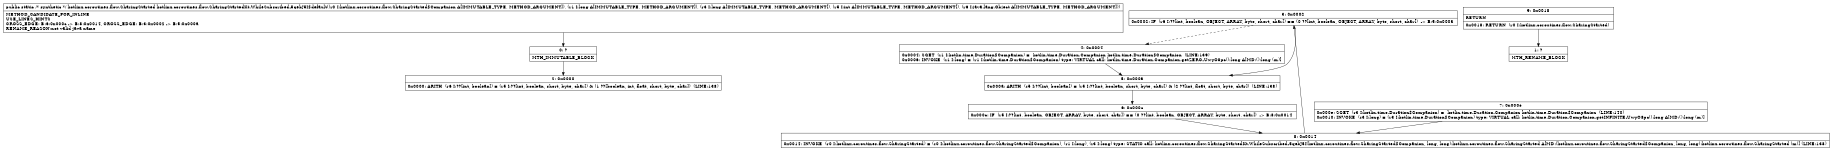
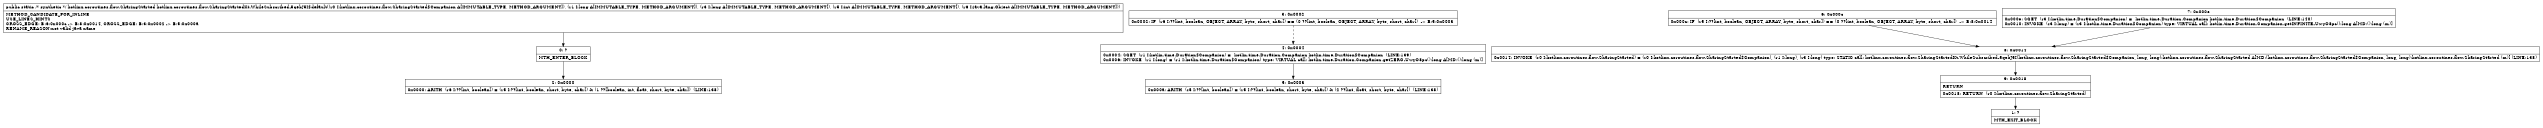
(563, 58) -> (563, 58)
(1538, 58) -> (2016, 120)
(1280, 67) -> none
(1299, 81) -> (2016, 67)
(1132, 96) -> none
